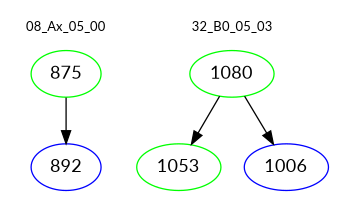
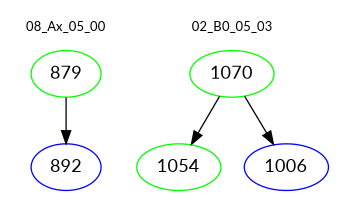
(233, 28) -> (233, 28)
(66, 74) -> (66, 74)
(232, 74) -> (232, 74)
(179, 167) -> (179, 167)
